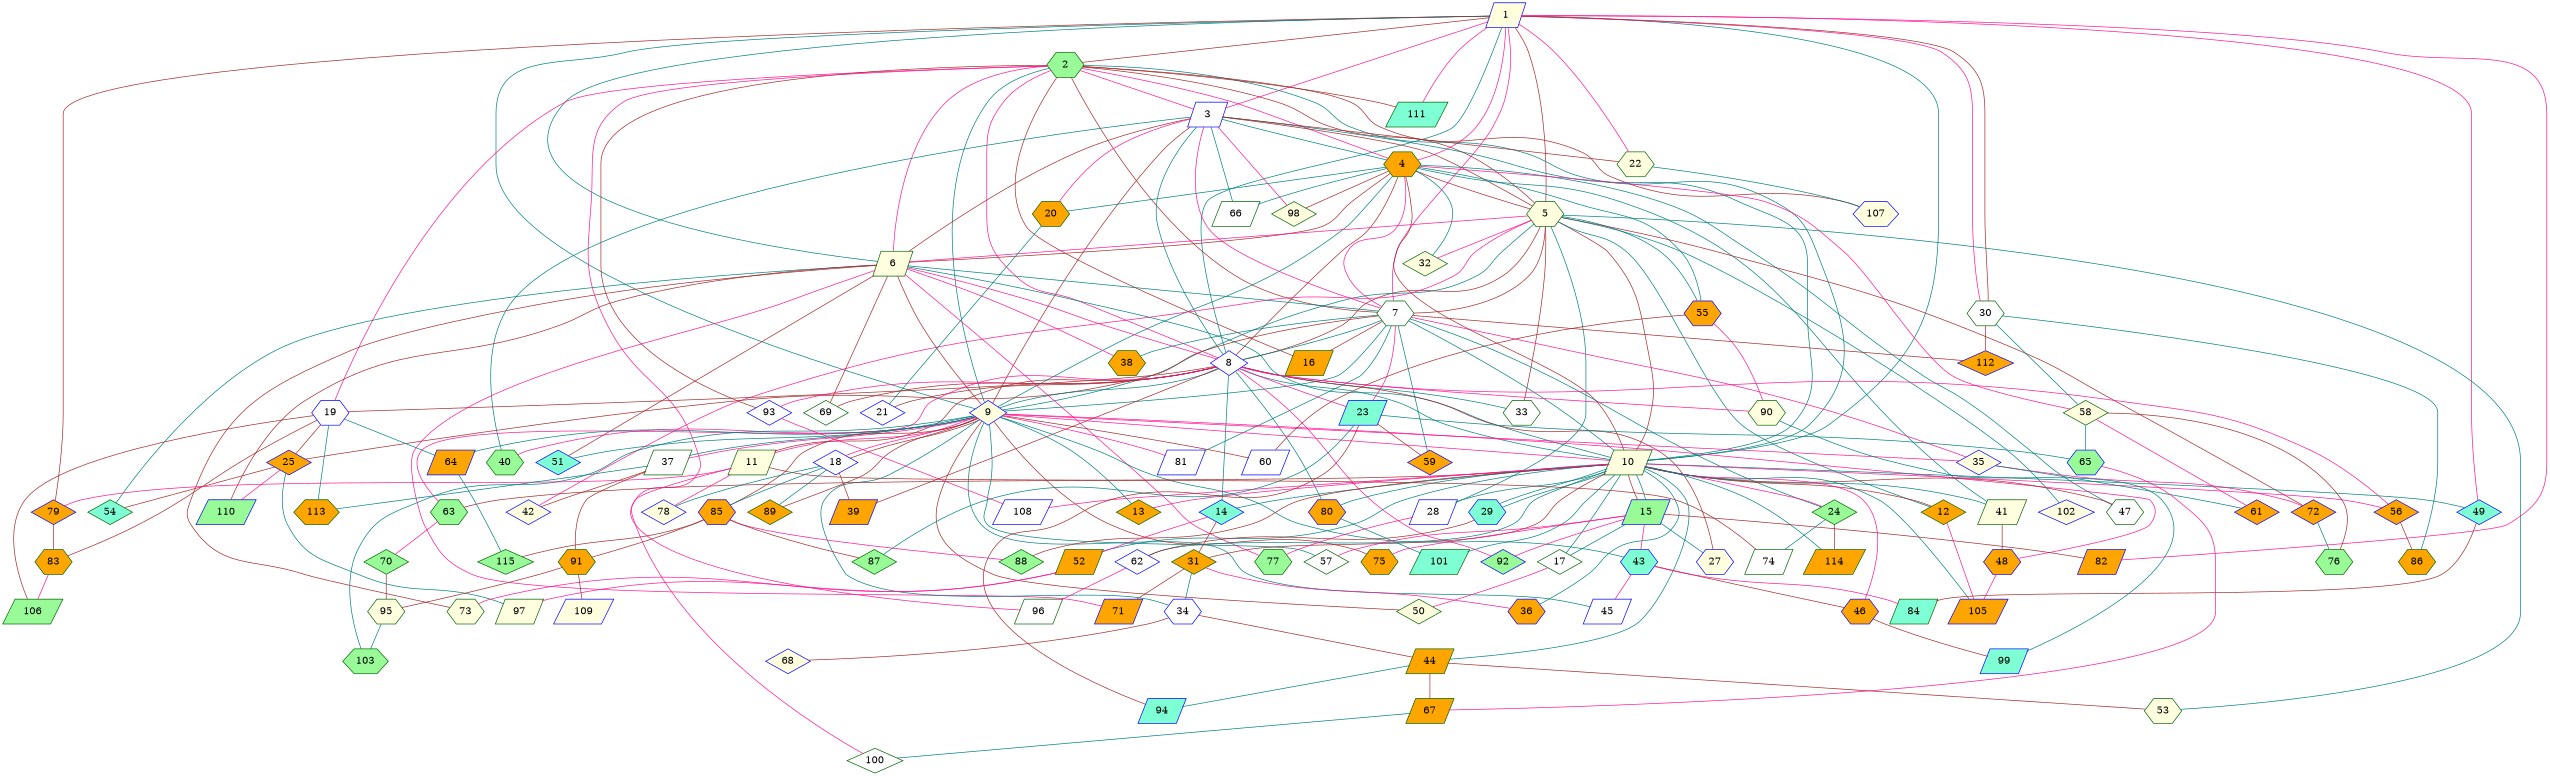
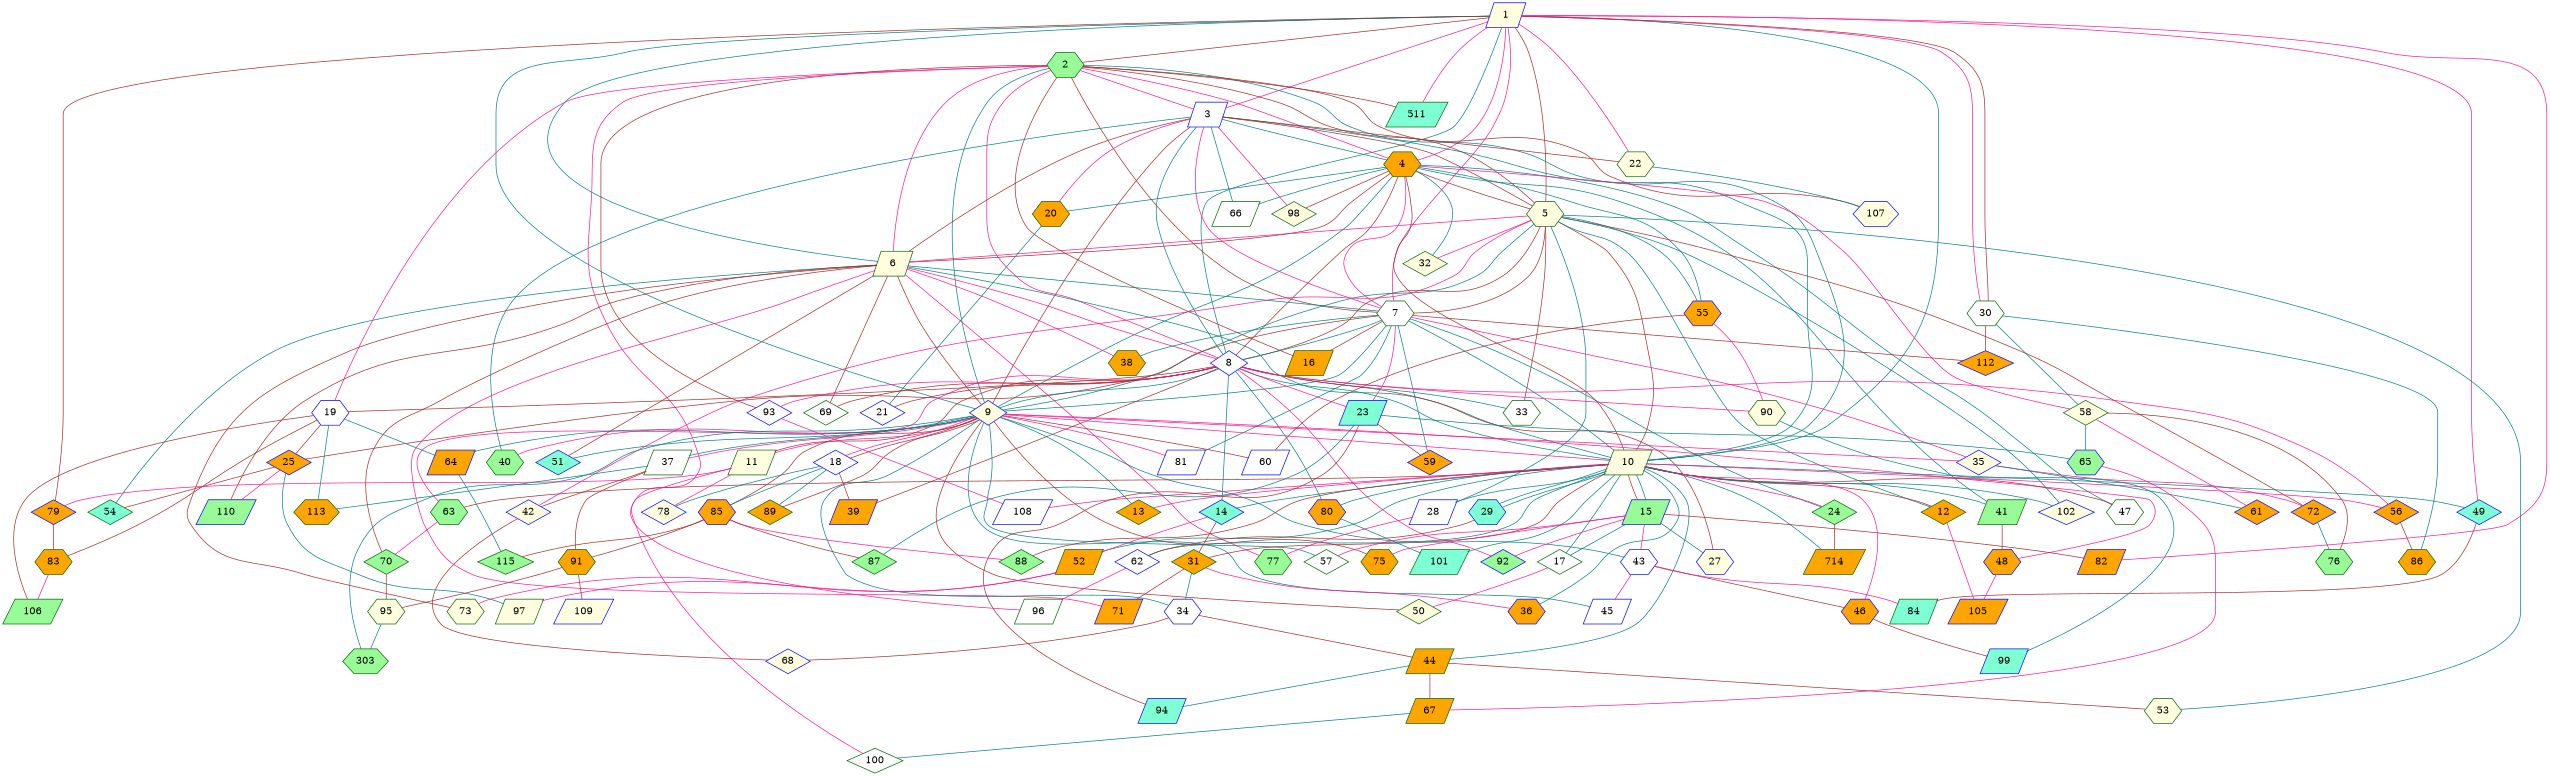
(1417, 115) -> (1417, 115)
none -> (562, 342)
(1874, 498) -> (1911, 484)
(2002, 512) -> (2002, 512)
(1639, 562) -> (1639, 562)
(1769, 562) -> none
(1834, 562) -> (1834, 562)
none -> (530, 645)
(366, 661) -> (366, 661)
